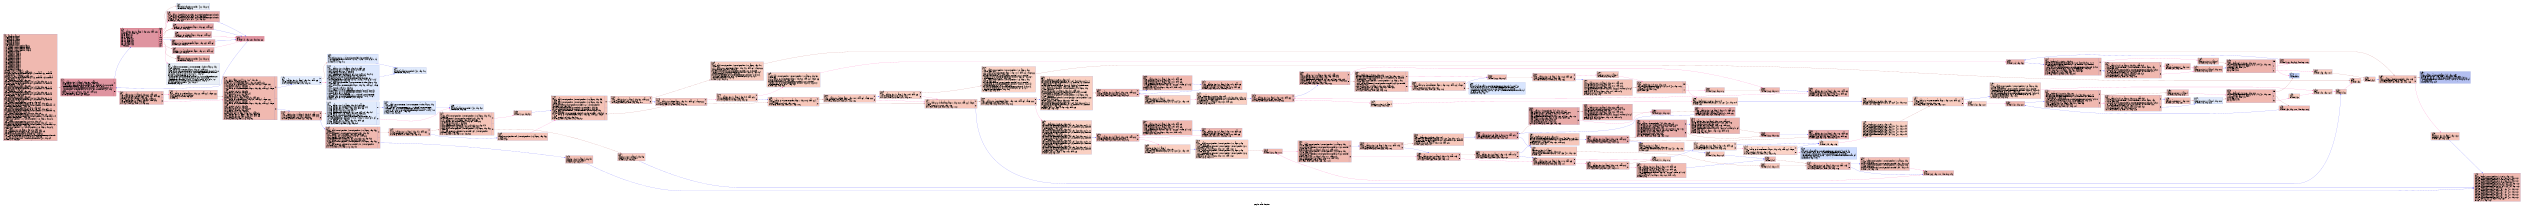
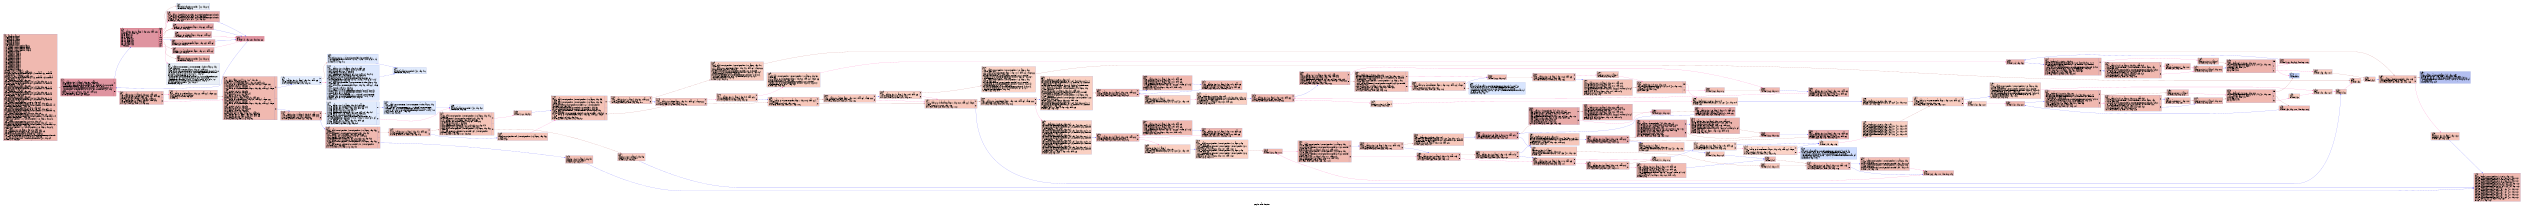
(2208, 101) -> (2208, 101)
